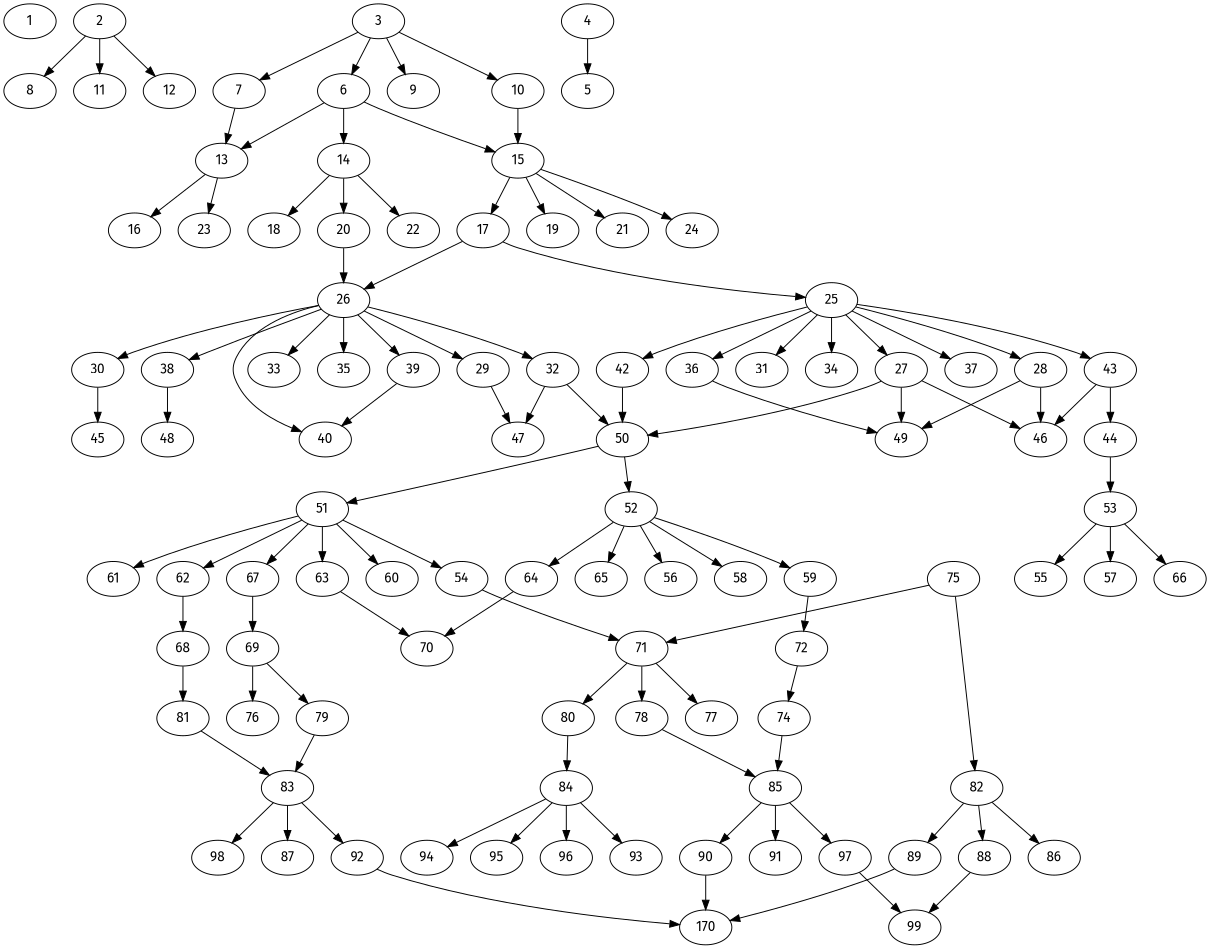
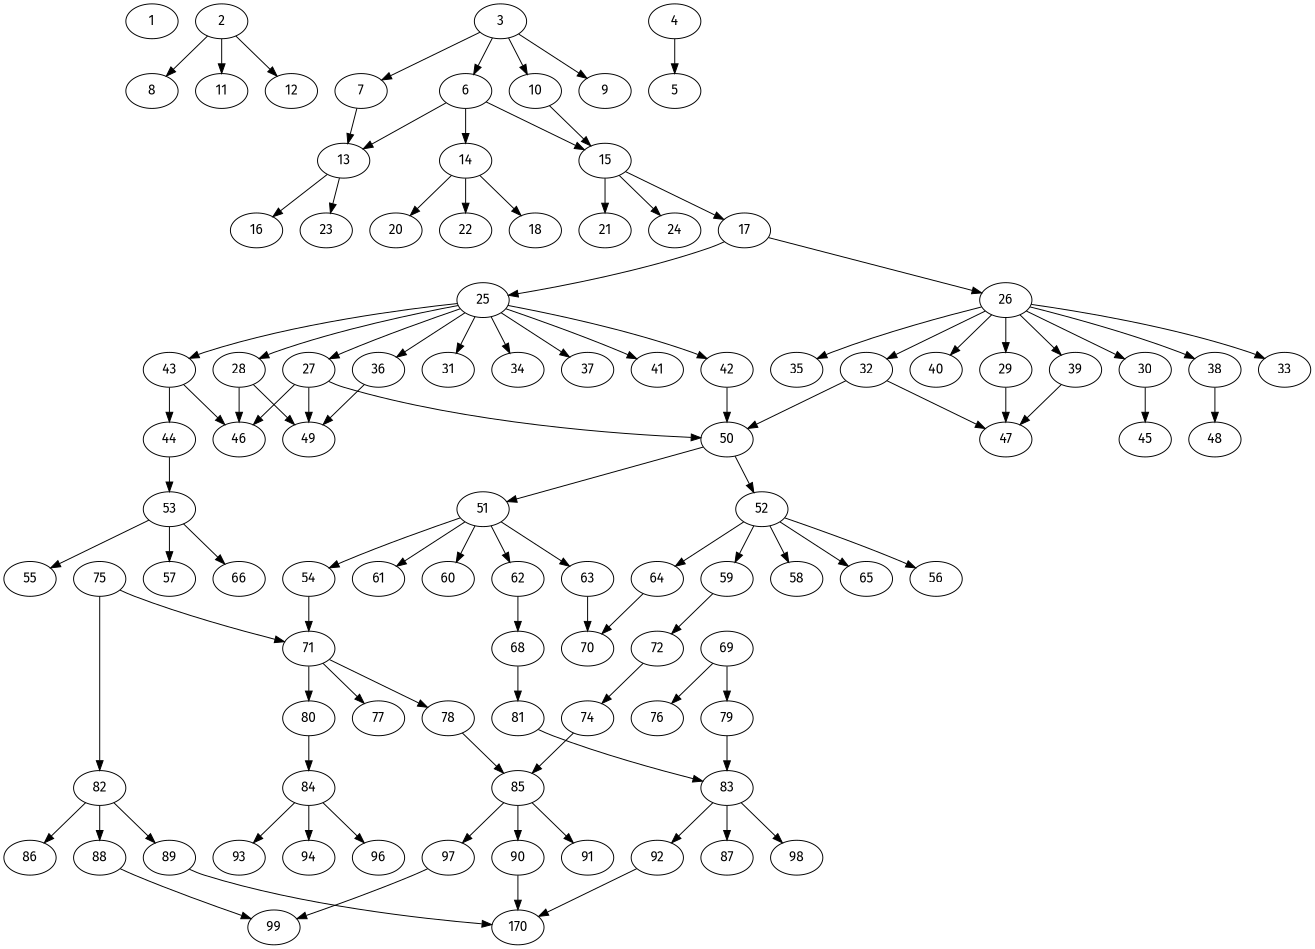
(553, 230) -> none
(344, 260) -> none
none -> (657, 370)
(373, 402) -> (1044, 401)
(253, 579) -> none
(497, 858) -> none
